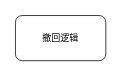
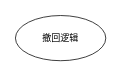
(60, 38) -> (60, 38)
